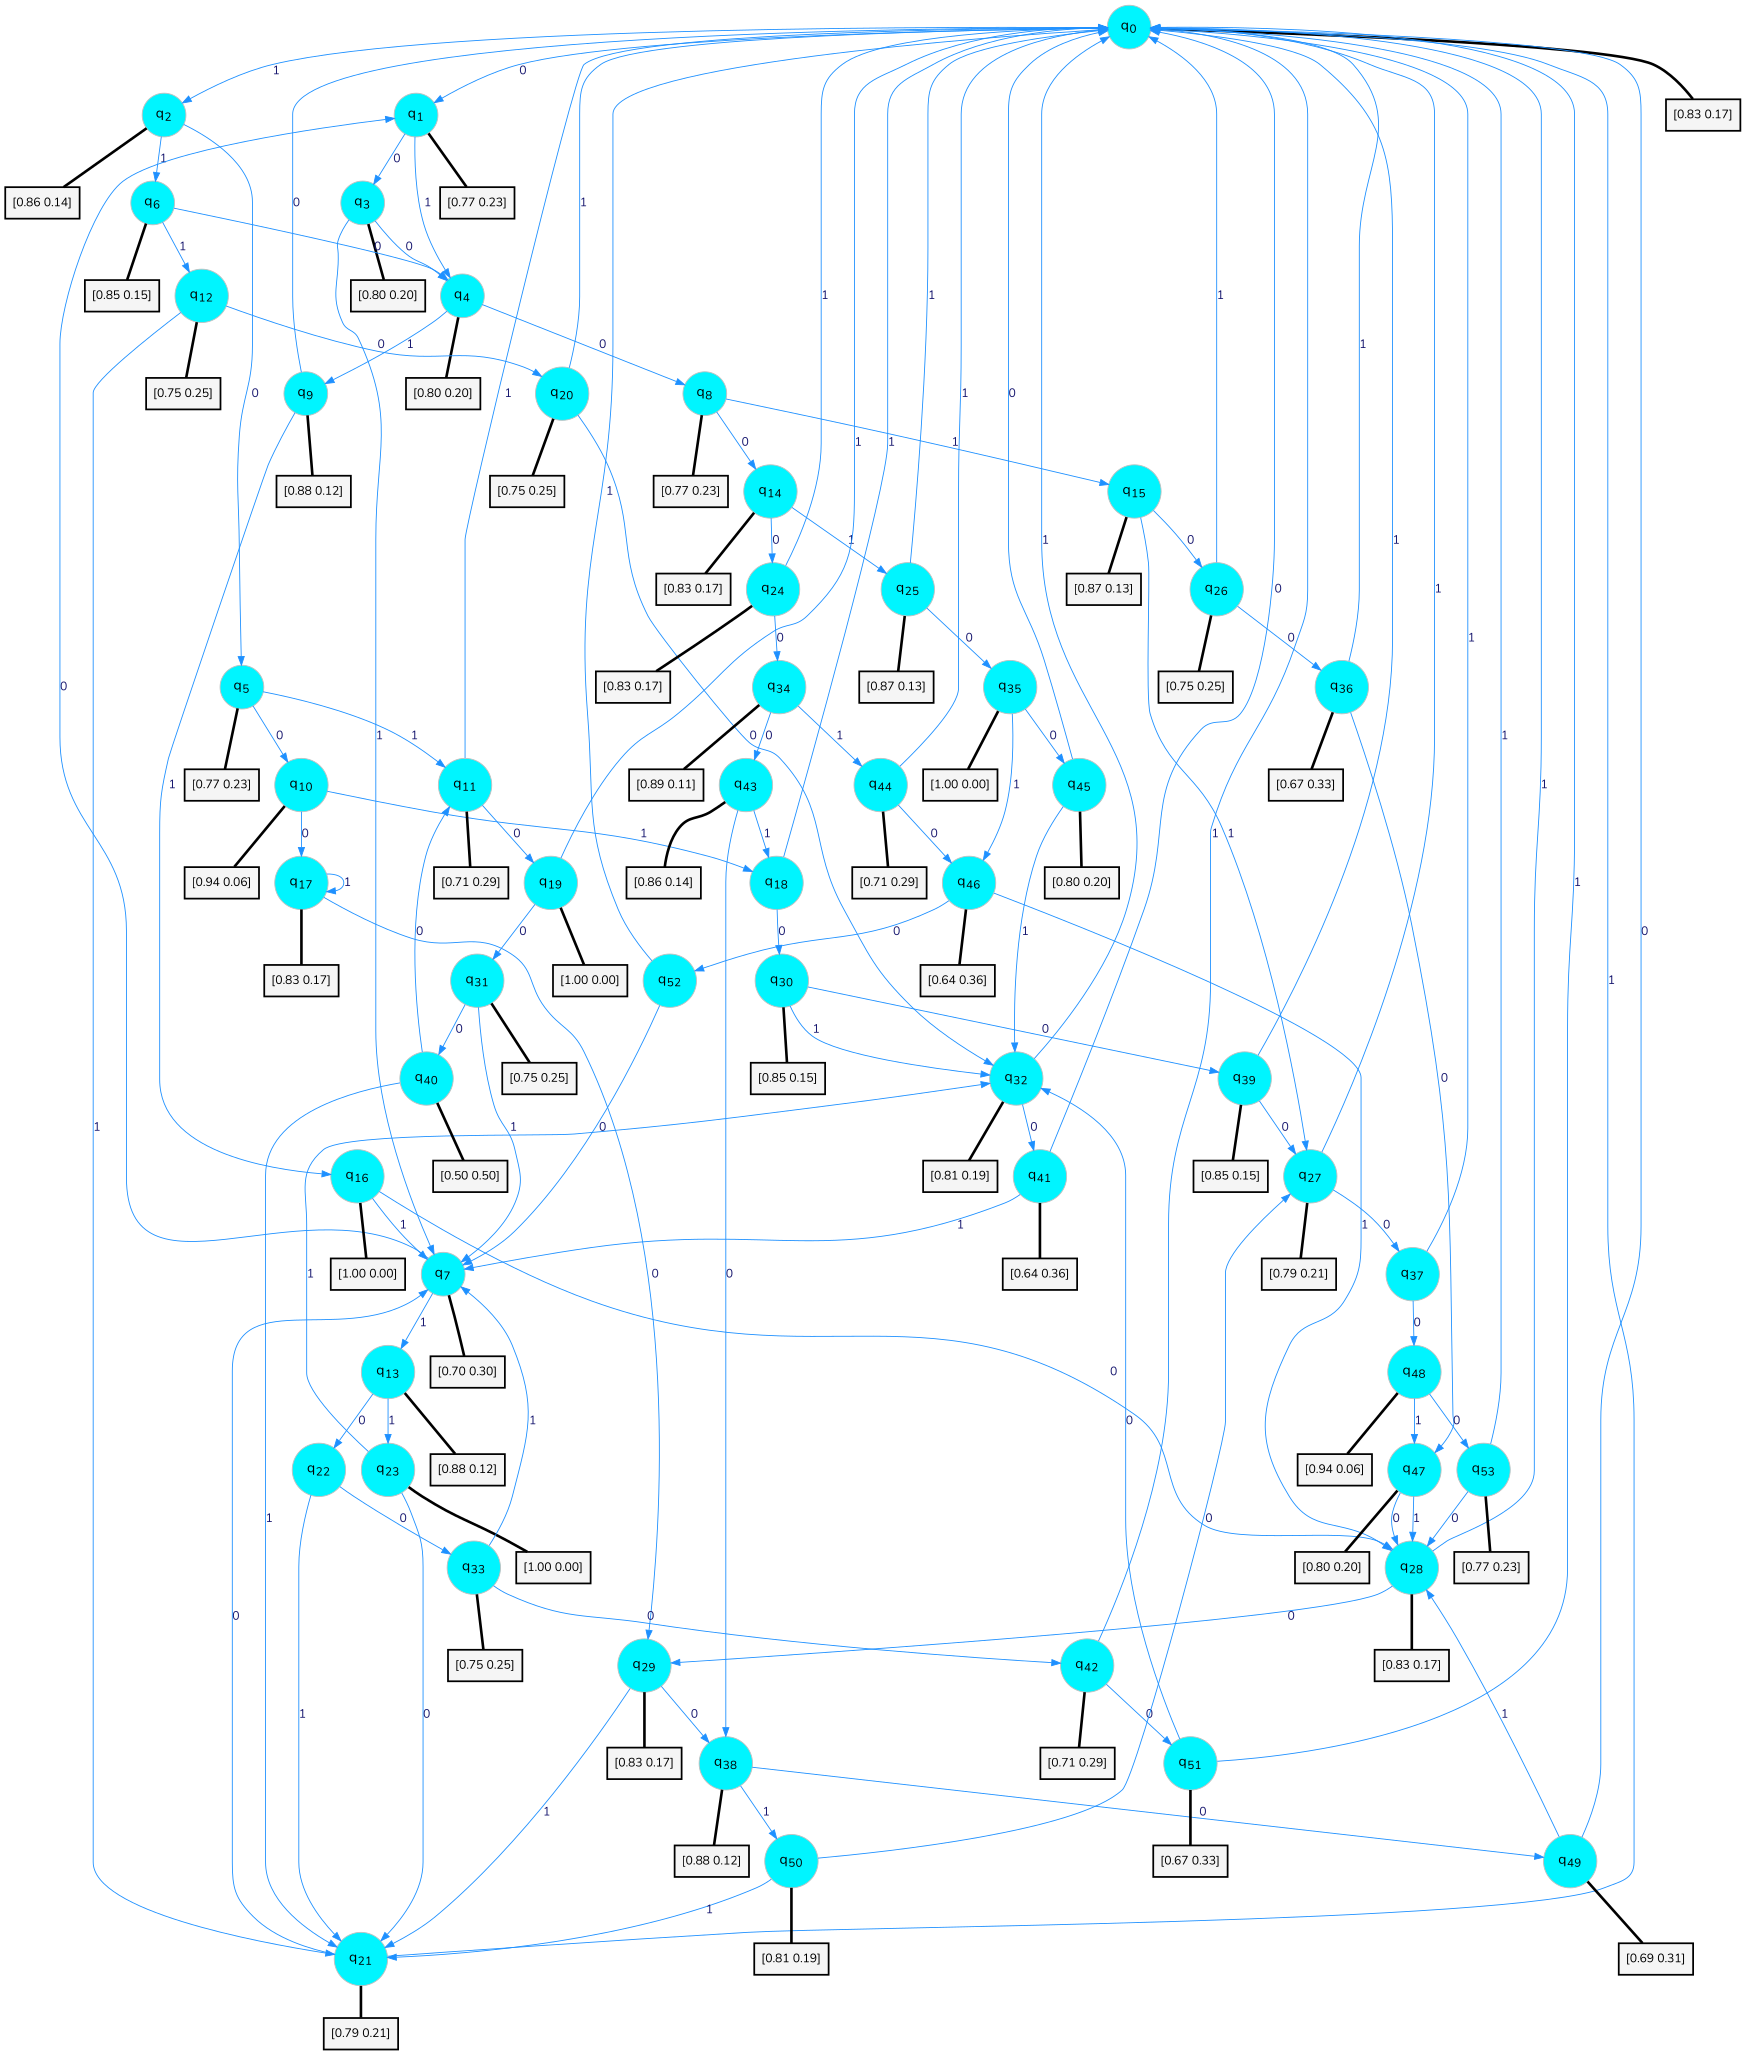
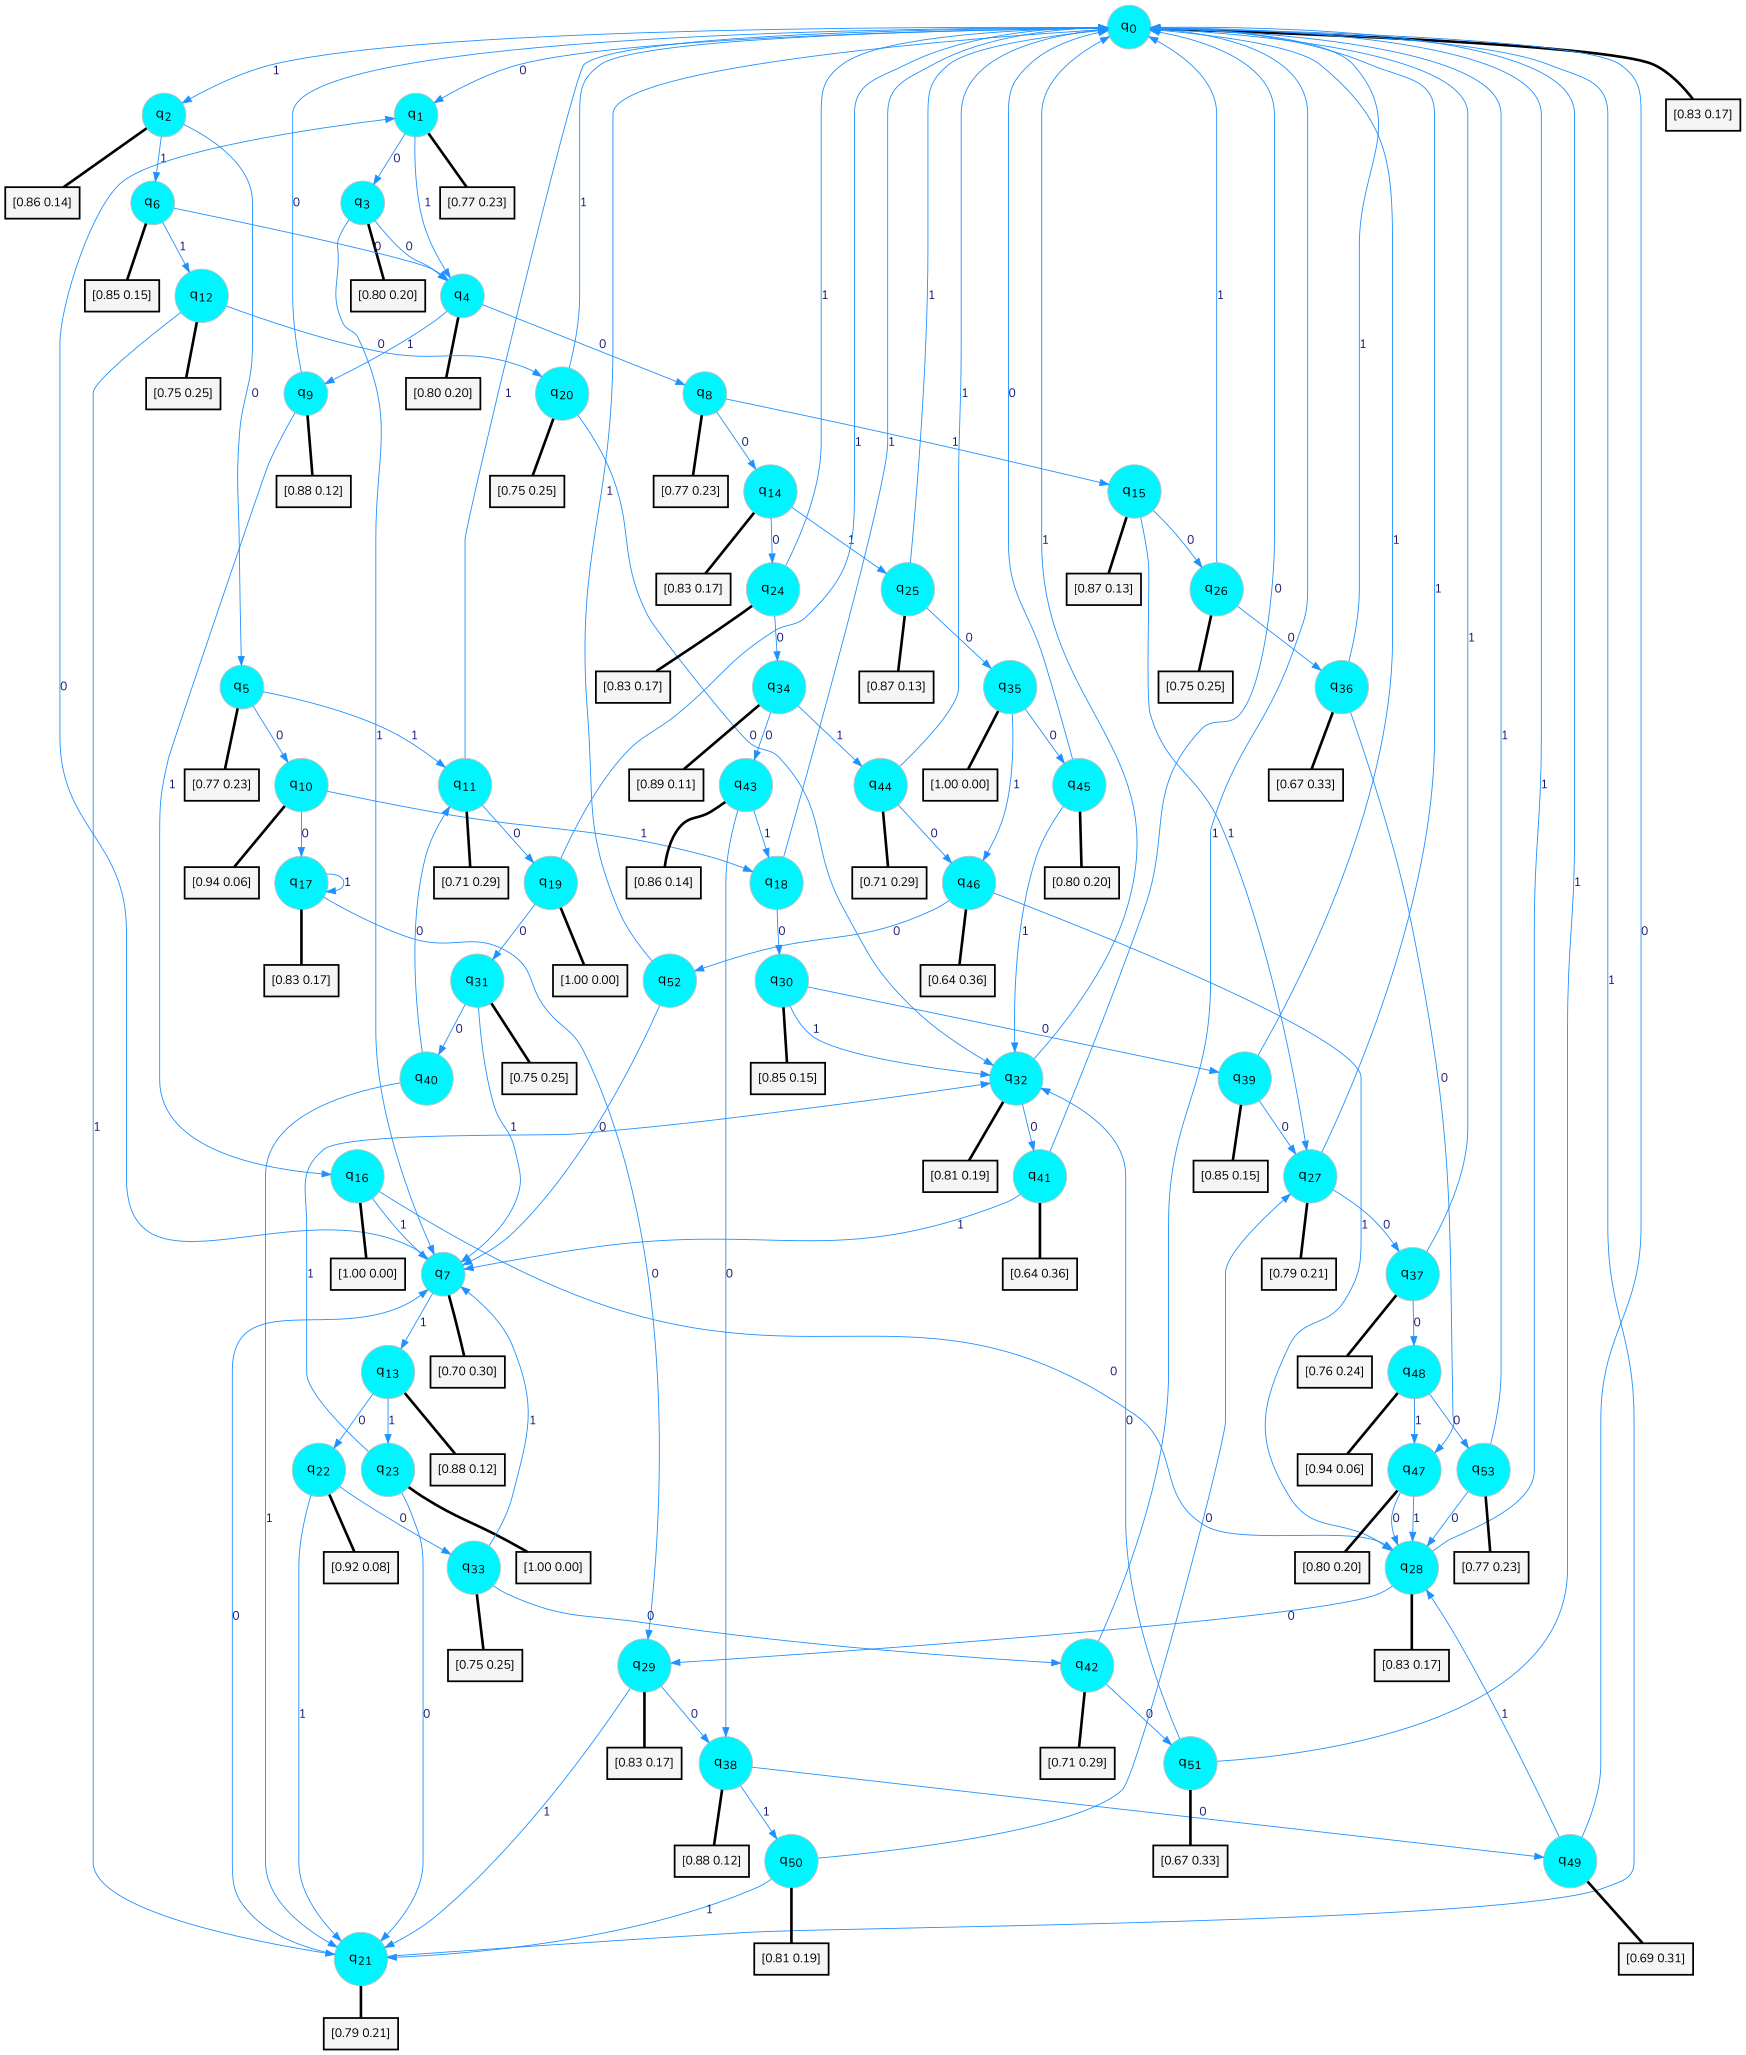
(470, 1176) -> none
none -> (1335, 1372)
none -> (361, 1568)
